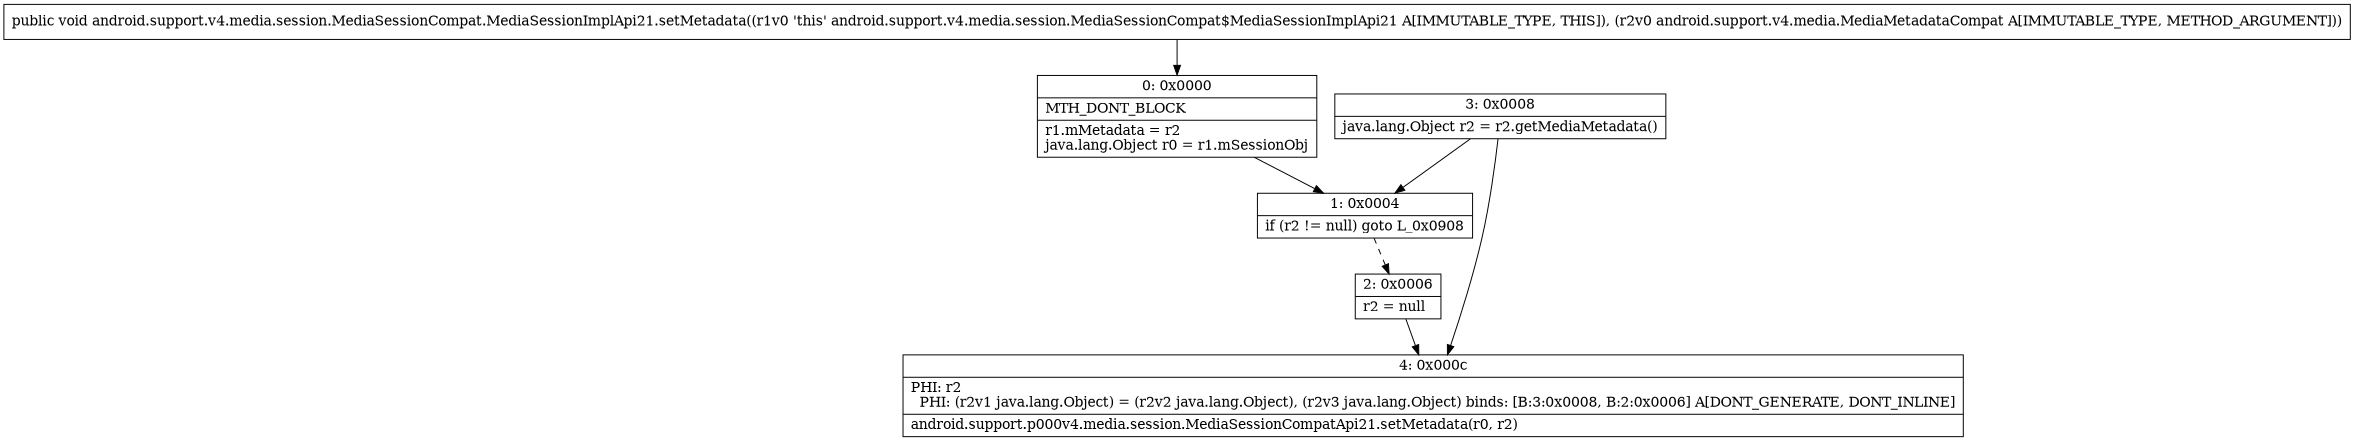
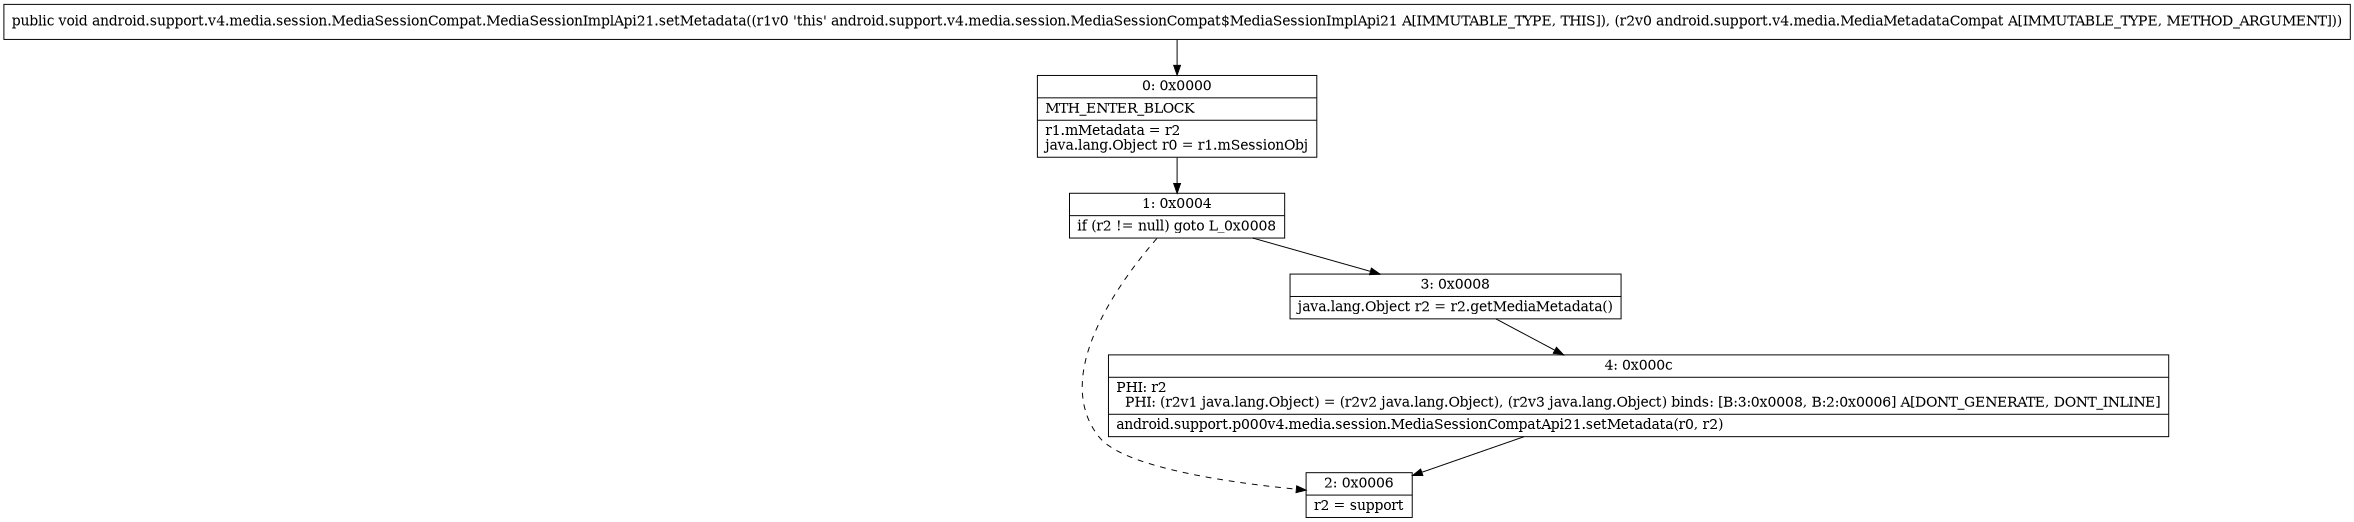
(1116, 109) -> (1120, 109)
(1437, 163) -> (1312, 255)
(1365, 226) -> (1177, 226)
(1394, 307) -> (1359, 506)
(1411, 332) -> (1473, 454)
